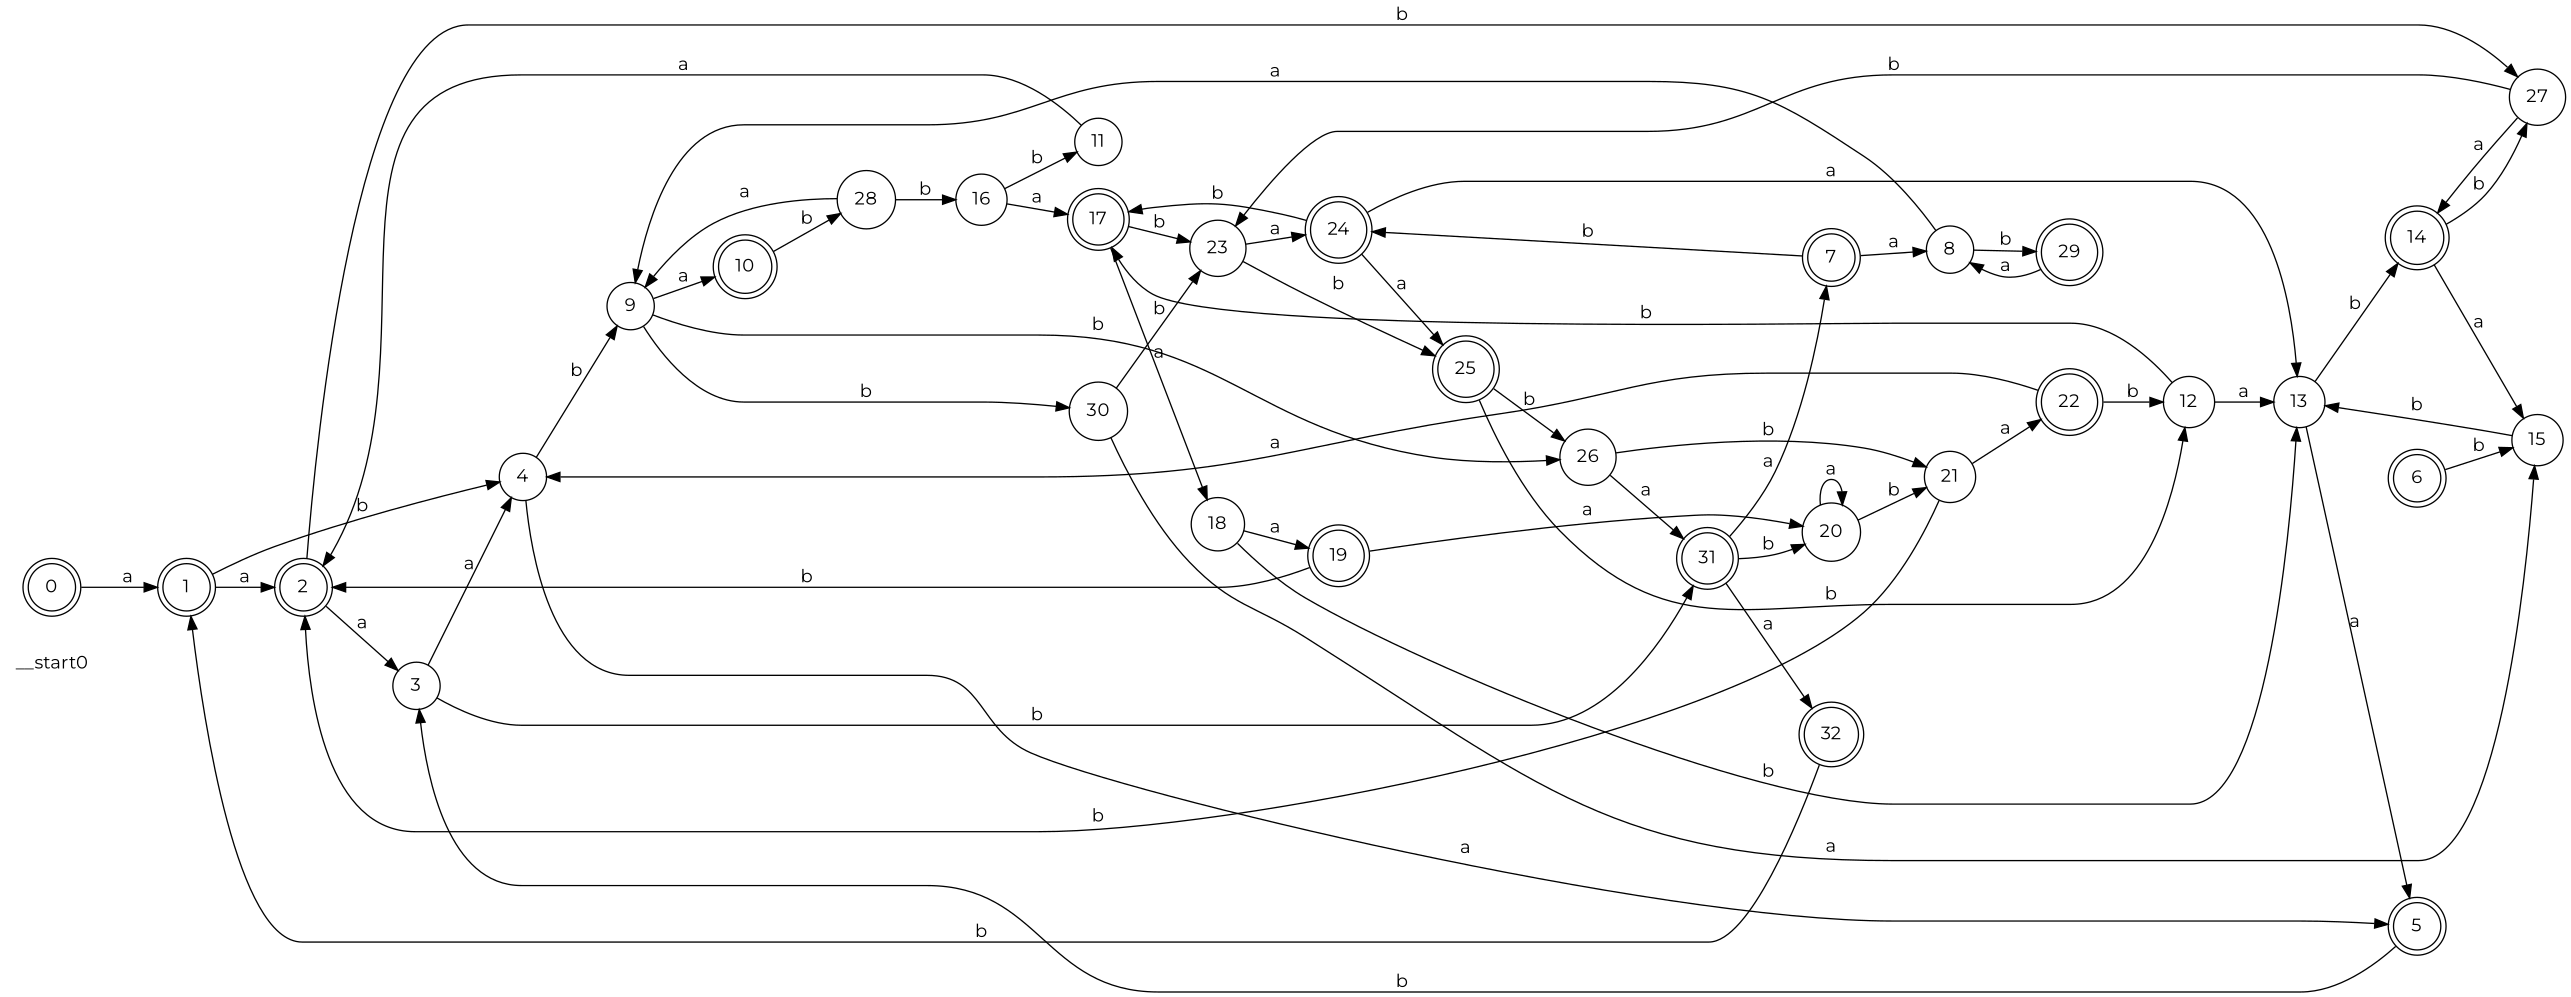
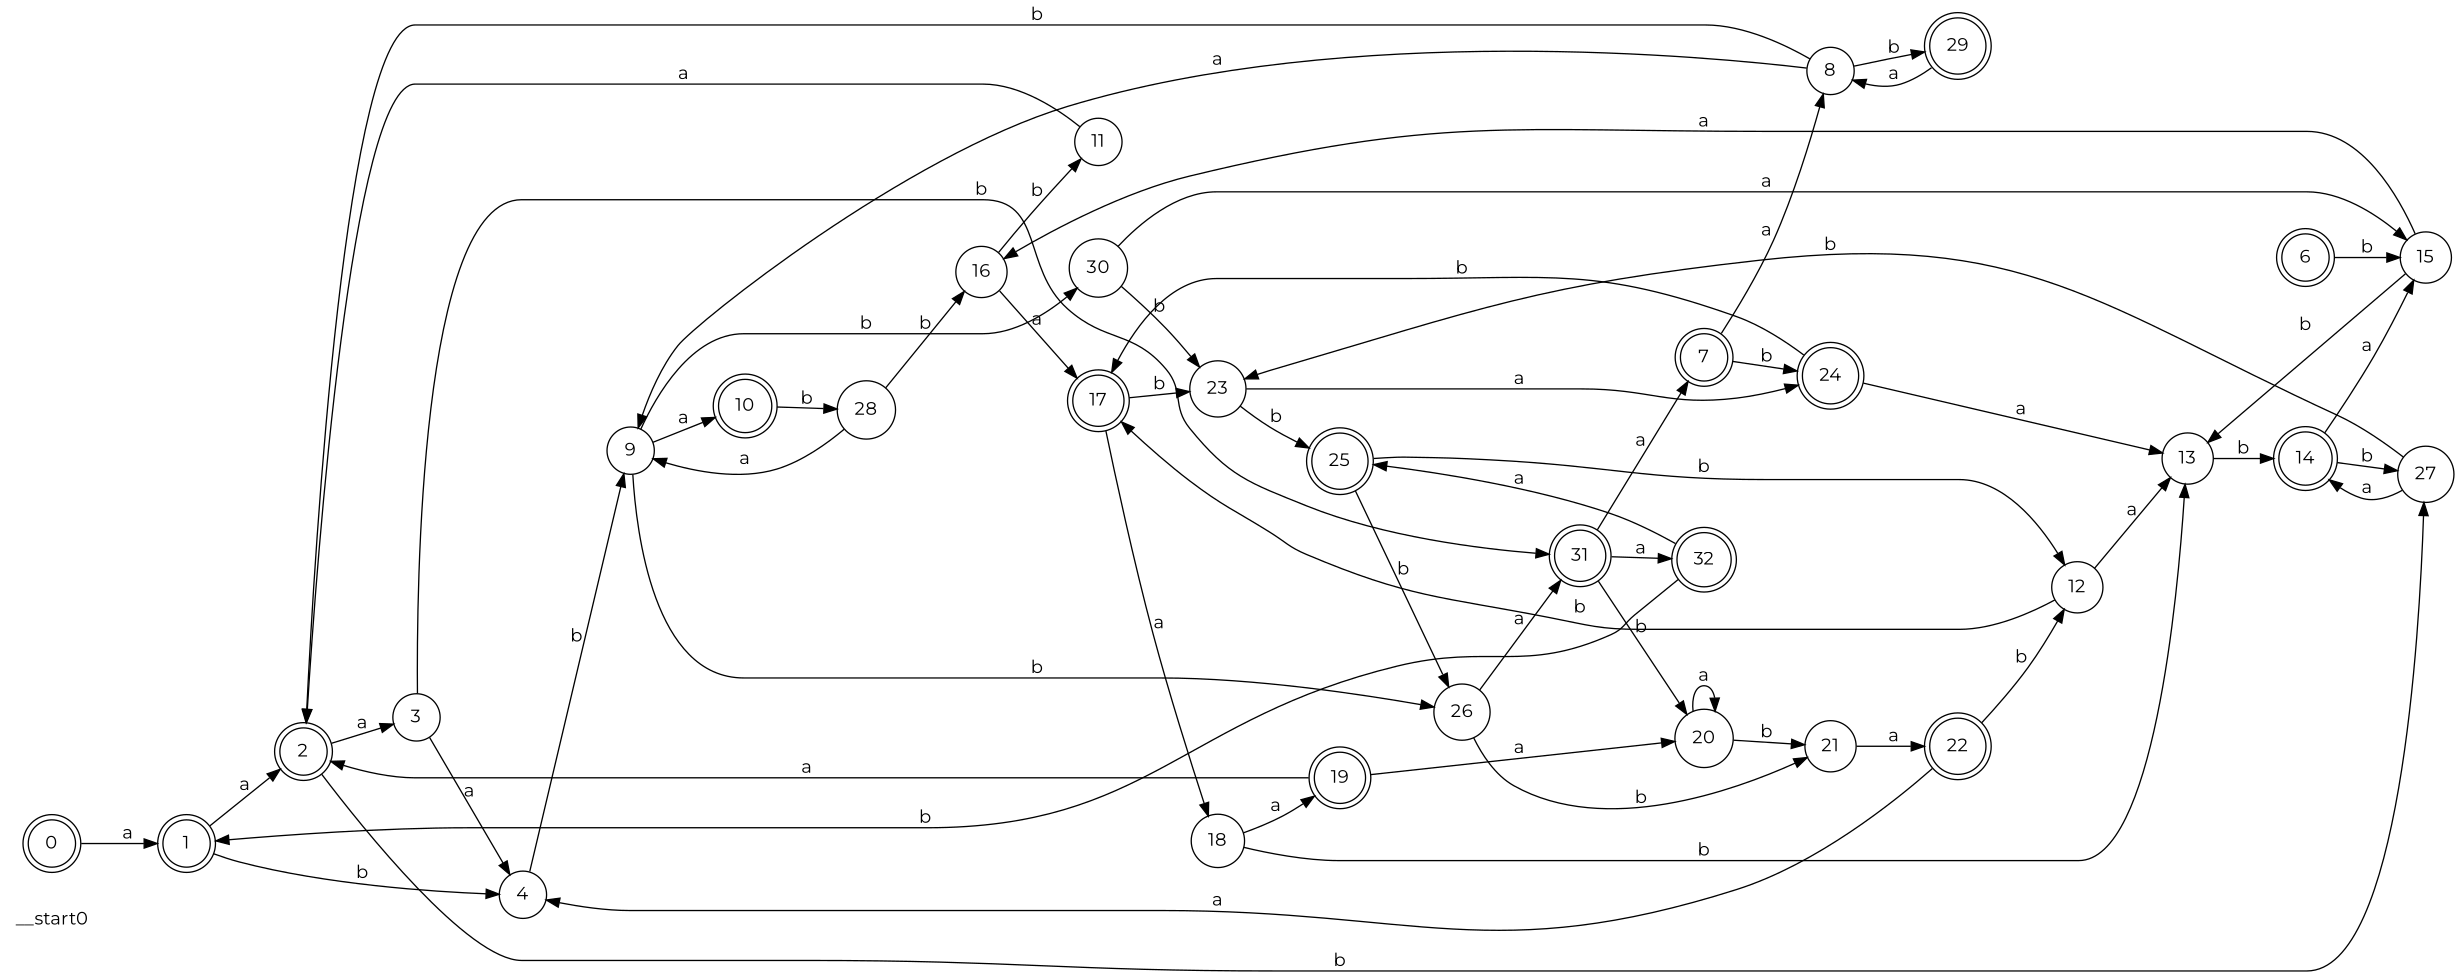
none -> (1730, 131)
(1398, 295) -> (1535, 492)
(807, 577) -> (807, 768)
(1101, 829) -> (765, 25)
(2417, 926) -> none
